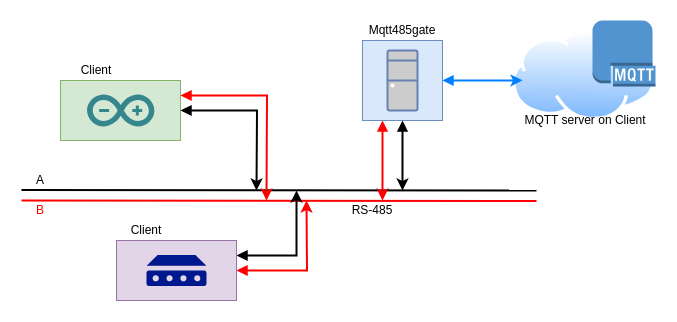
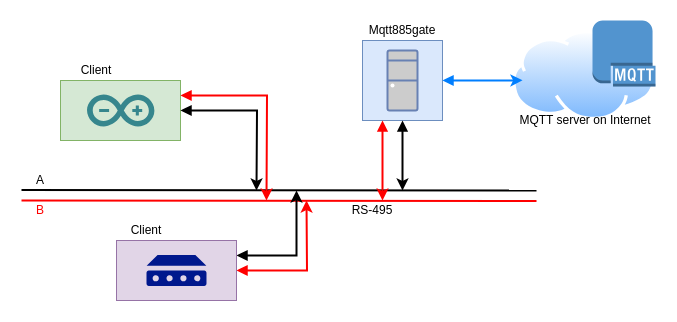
(403, 31) -> (403, 31)
(586, 121) -> (586, 121)
(373, 211) -> (373, 211)
